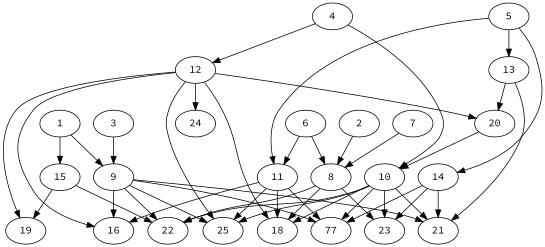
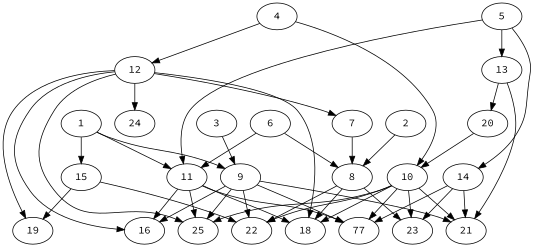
(342, 93) -> (242, 90)
none -> (131, 149)
